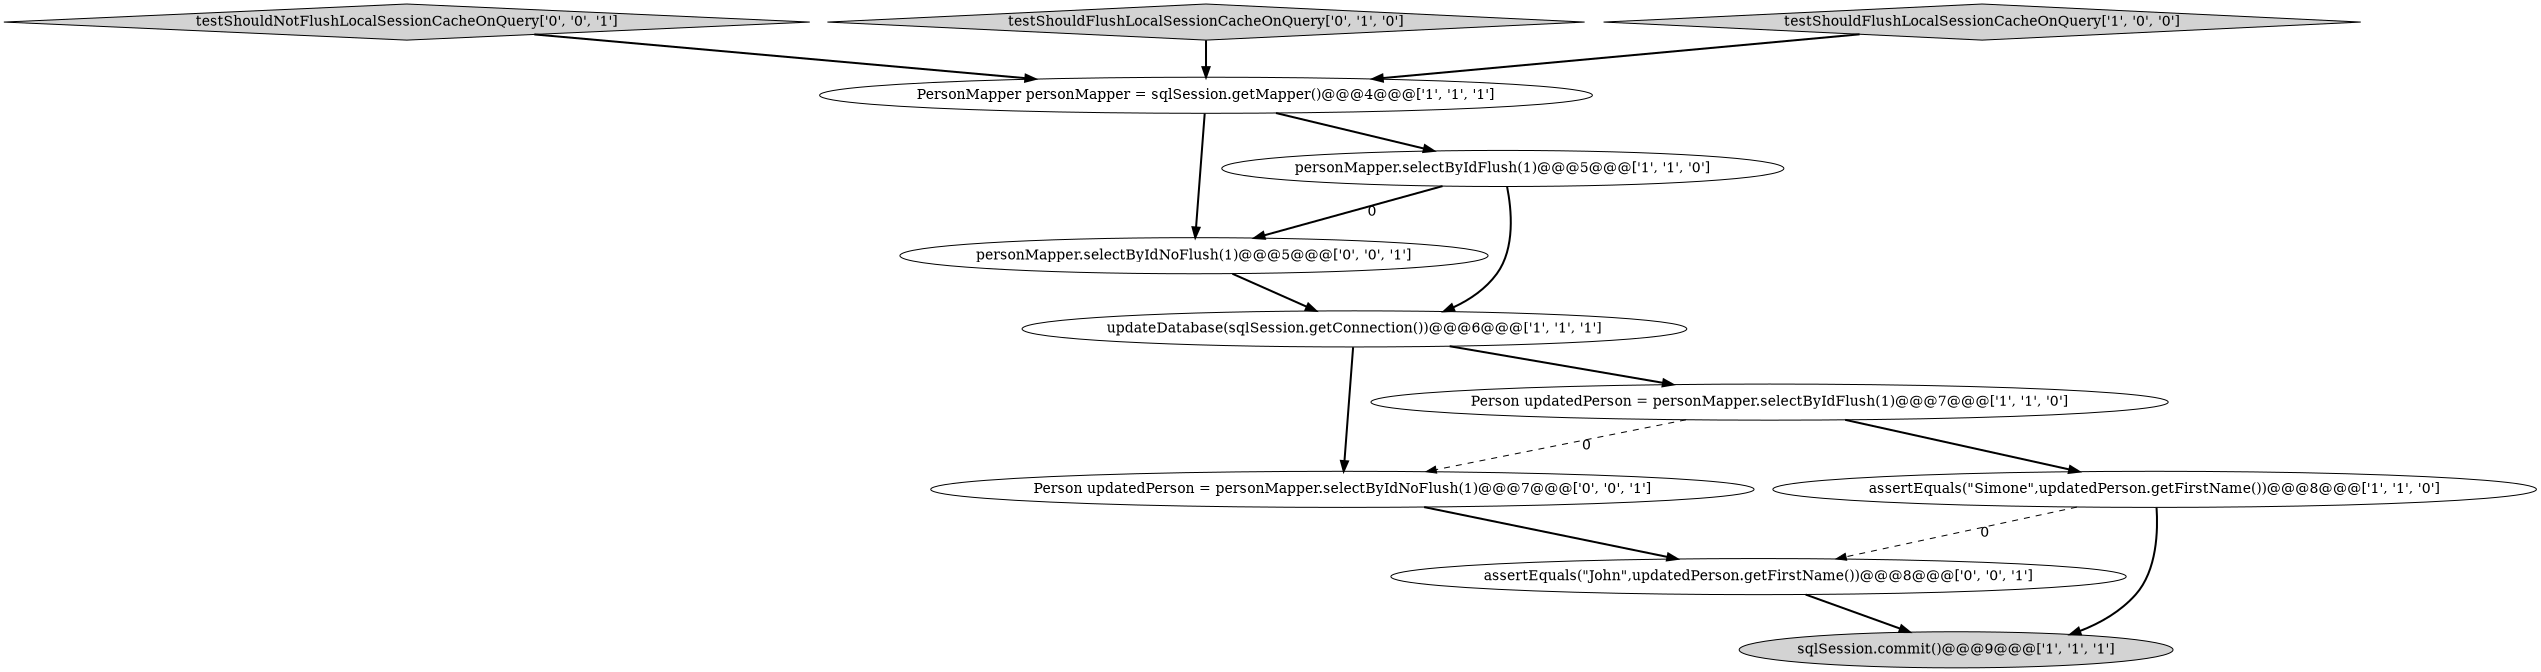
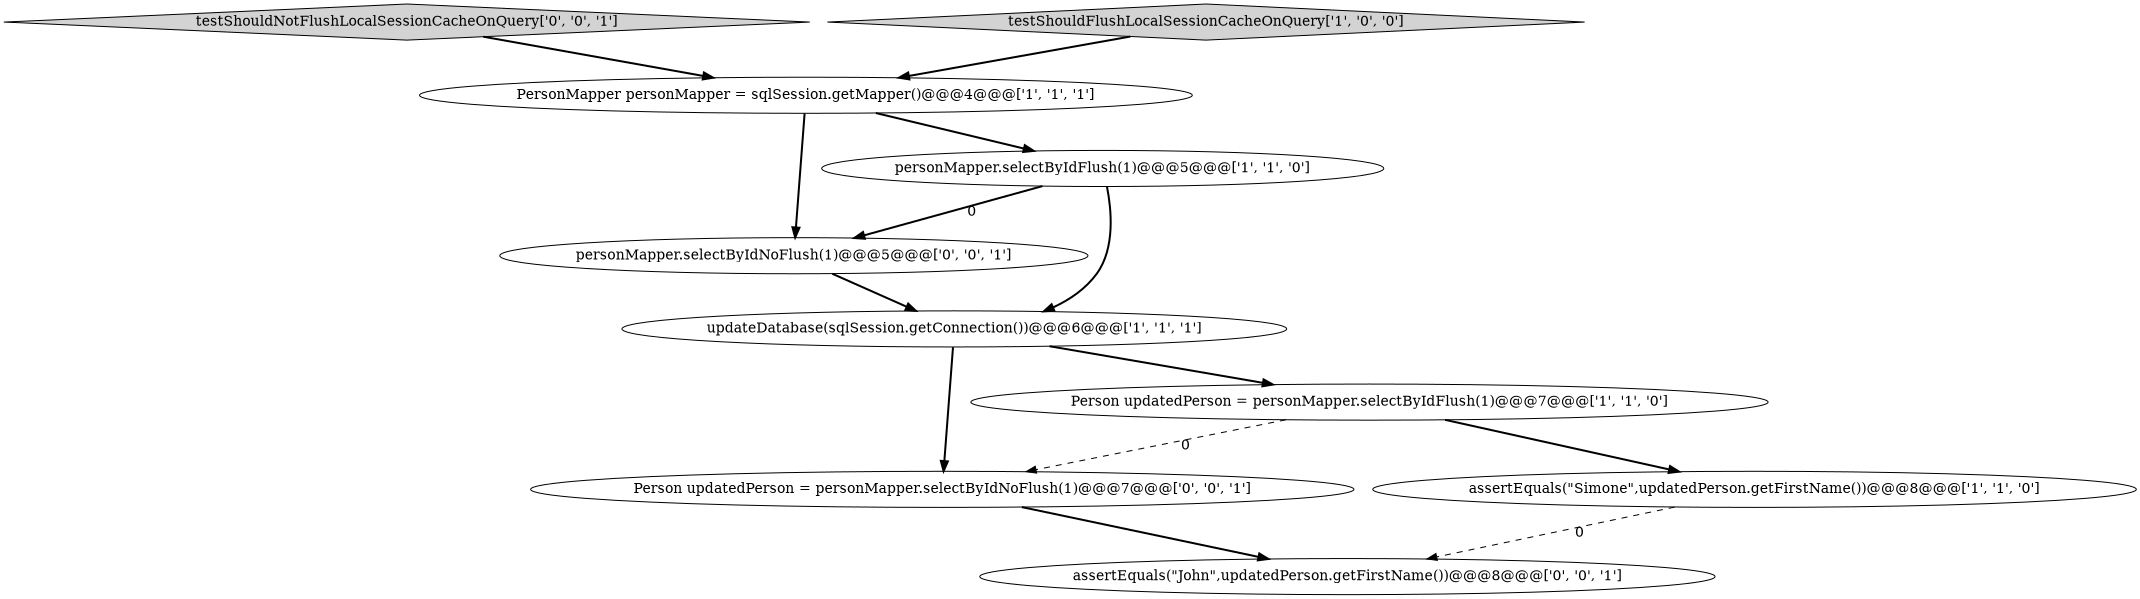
(1206, 22) -> none
(1956, 650) -> none
